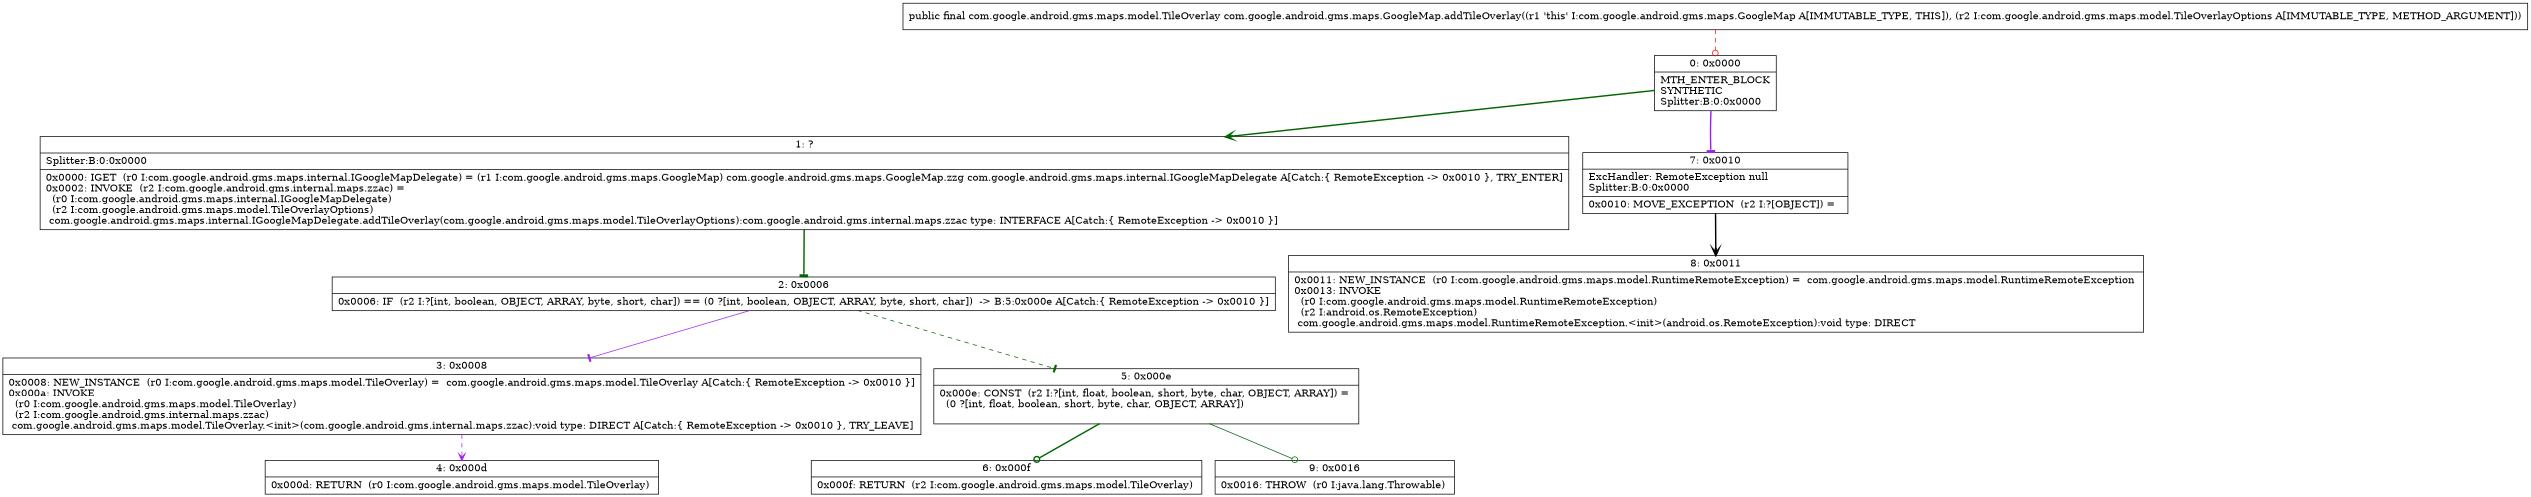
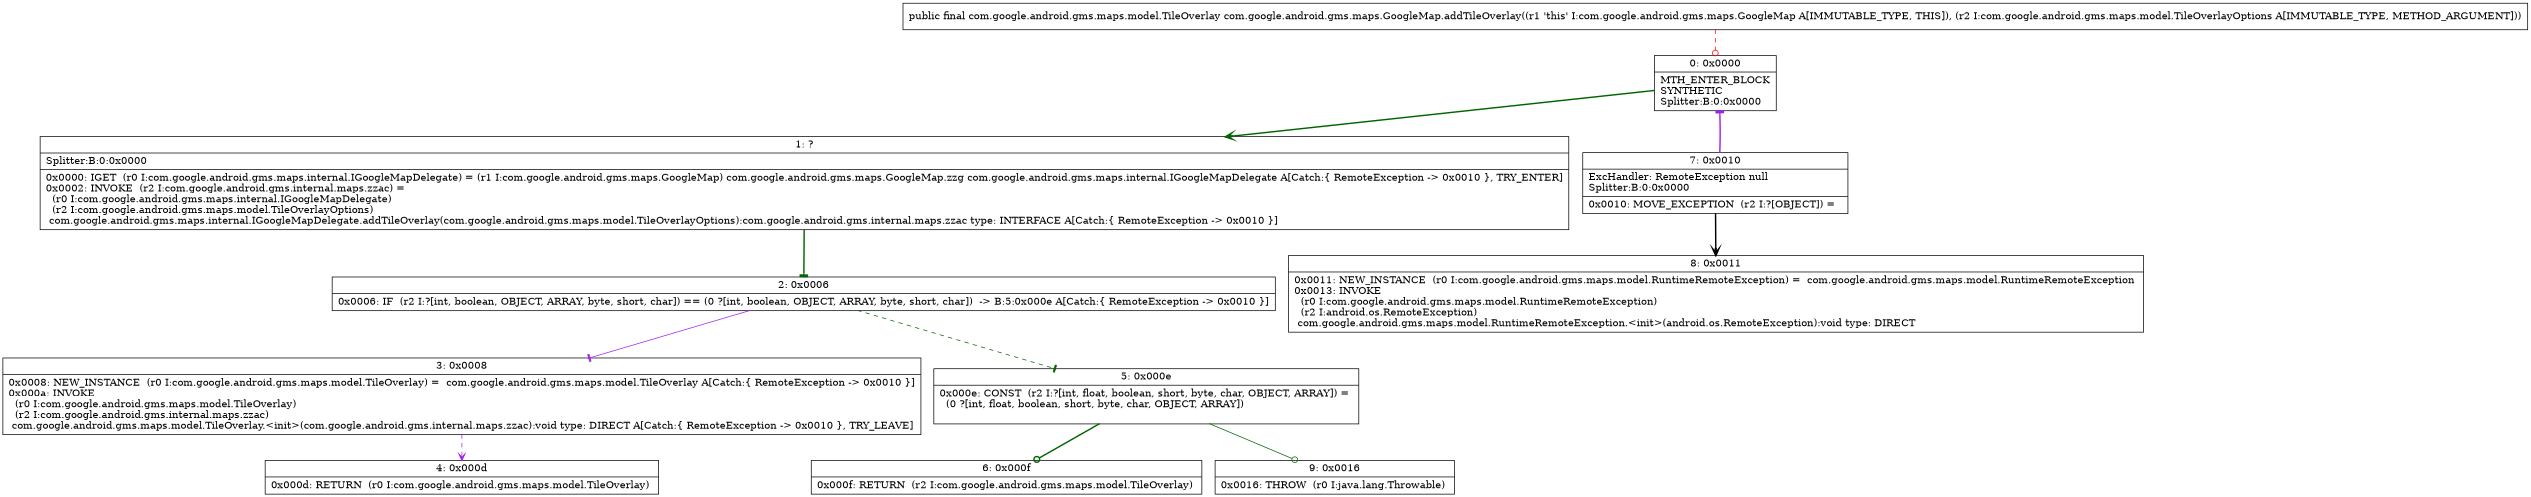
(1711, 130) -> (1720, 134)
